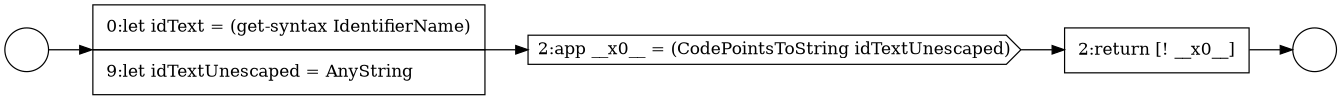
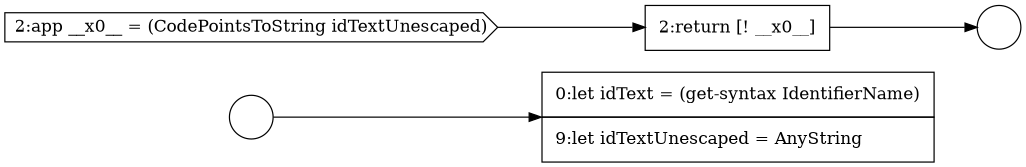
(500, 50) -> none
